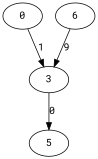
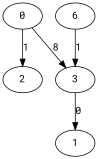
(41, 48) -> (56, 48)
(67, 48) -> (79, 48)
none -> (23, 80)
(49, 143) -> (75, 143)
